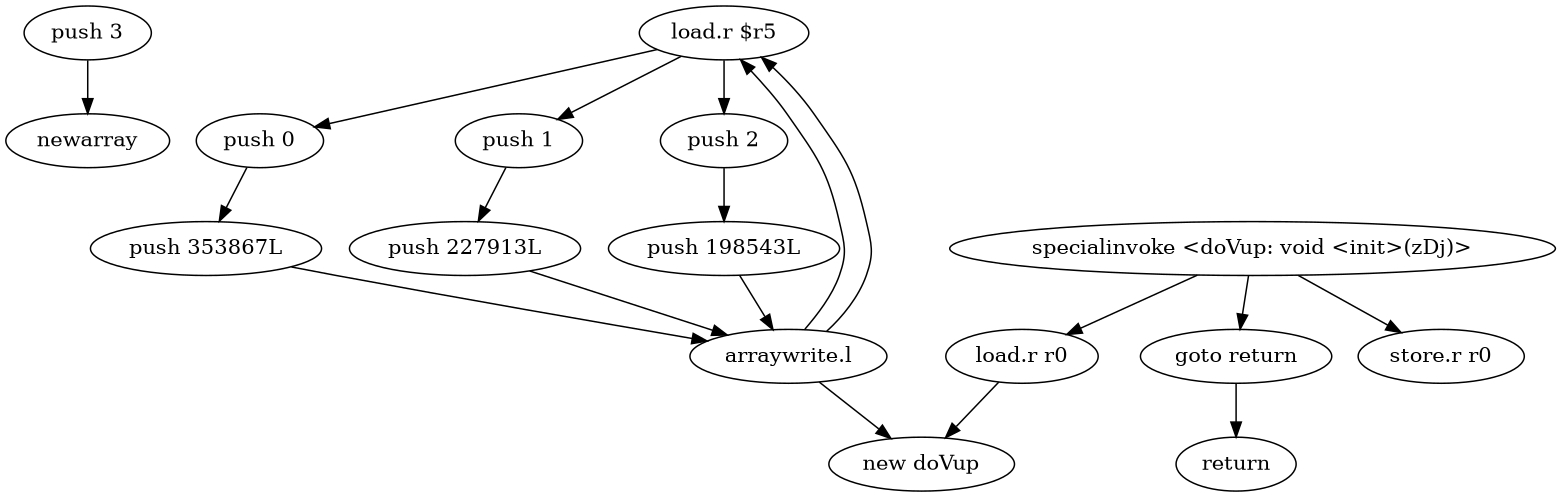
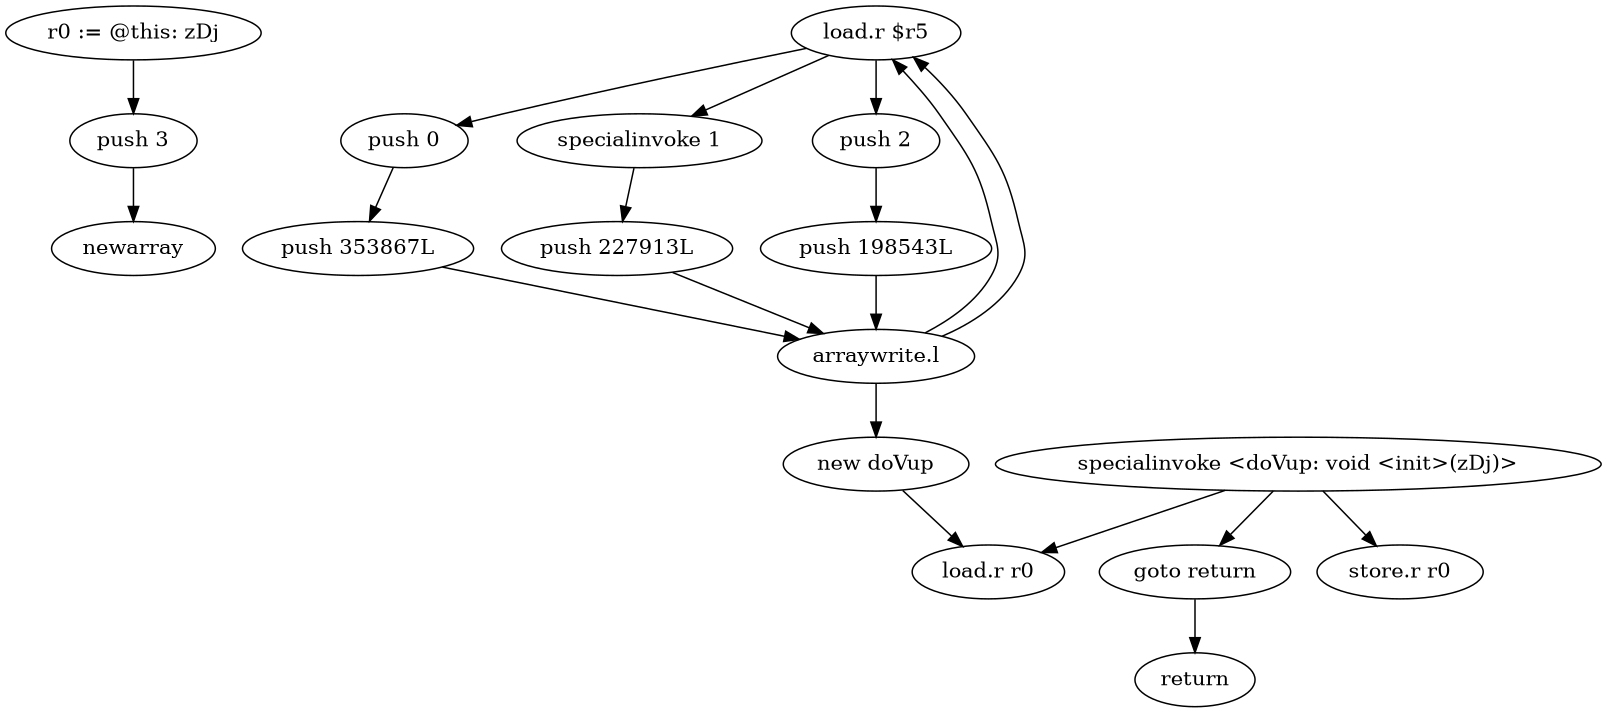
none -> (133, 33)
(519, 141) -> (640, 141)
(978, 404) -> (927, 513)
